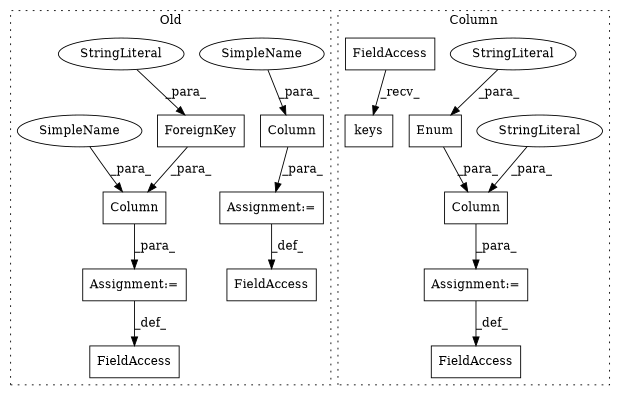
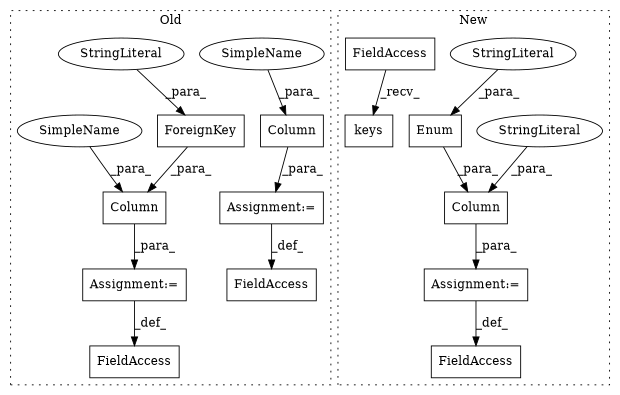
(474, 21) -> (474, 21)
